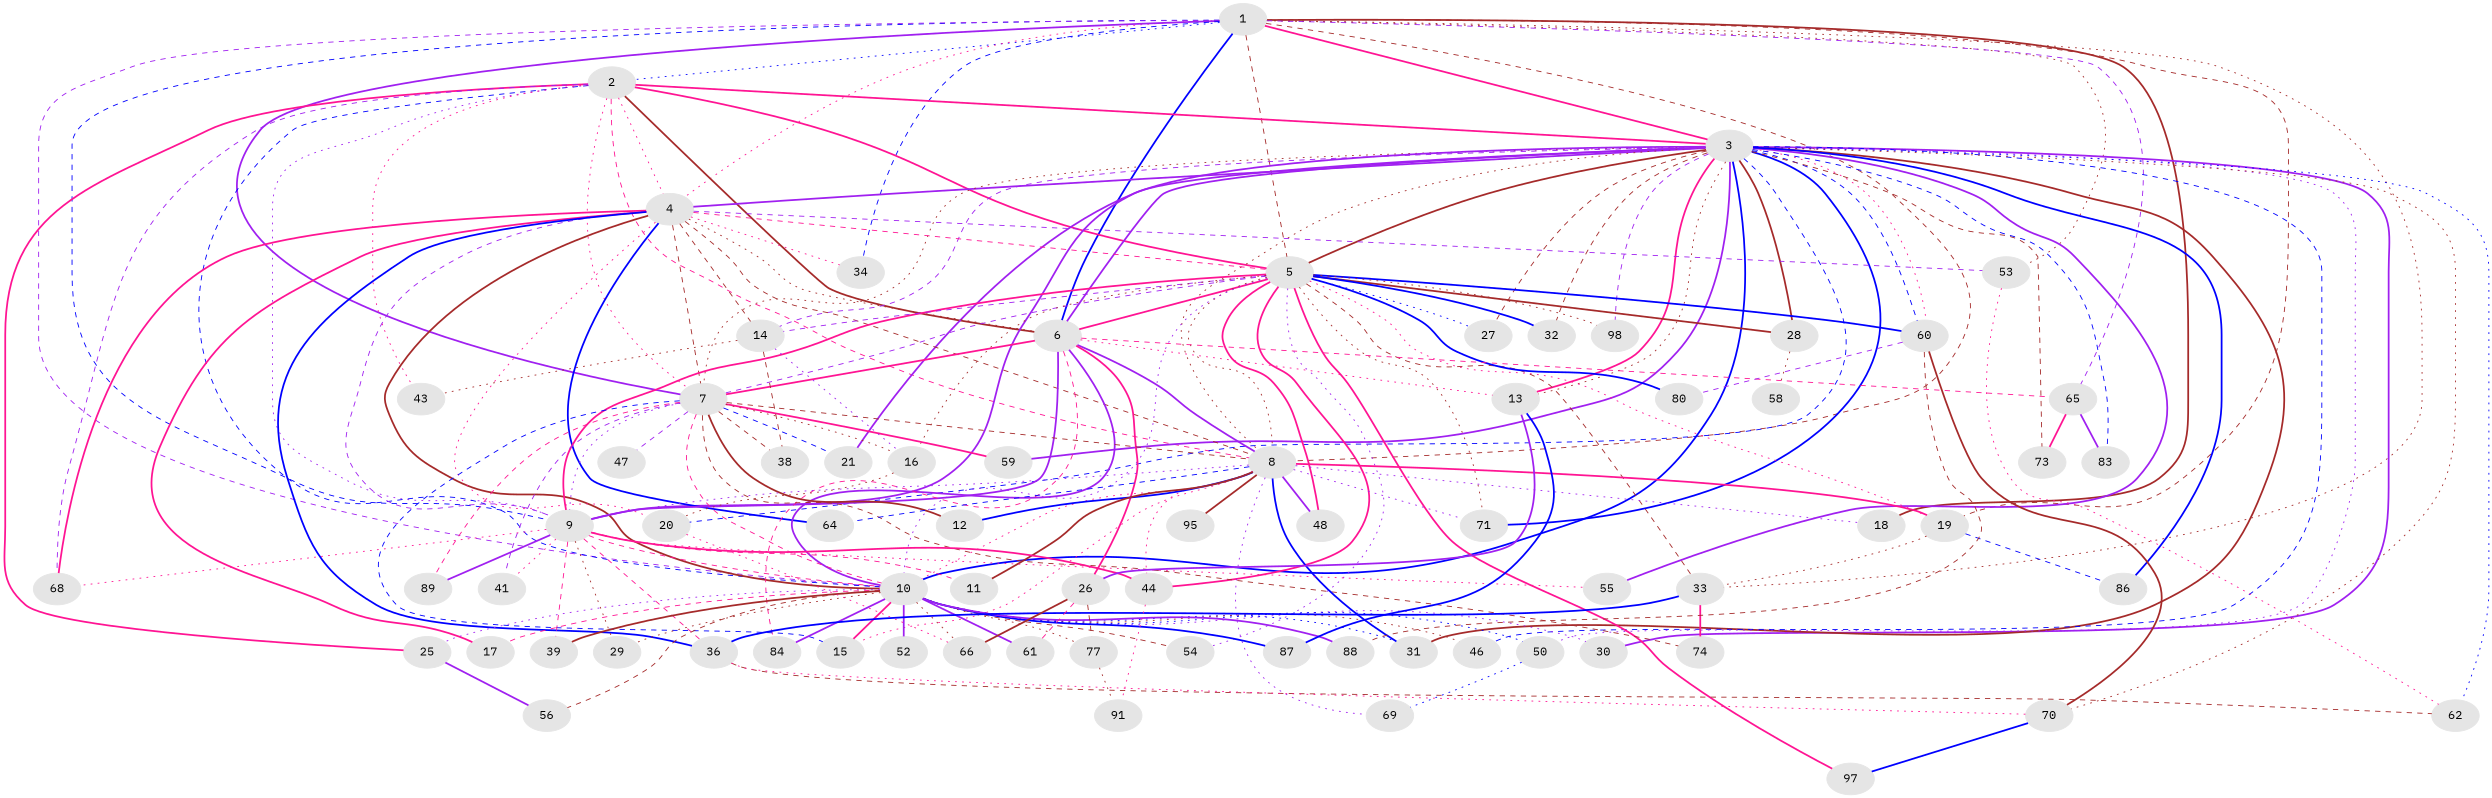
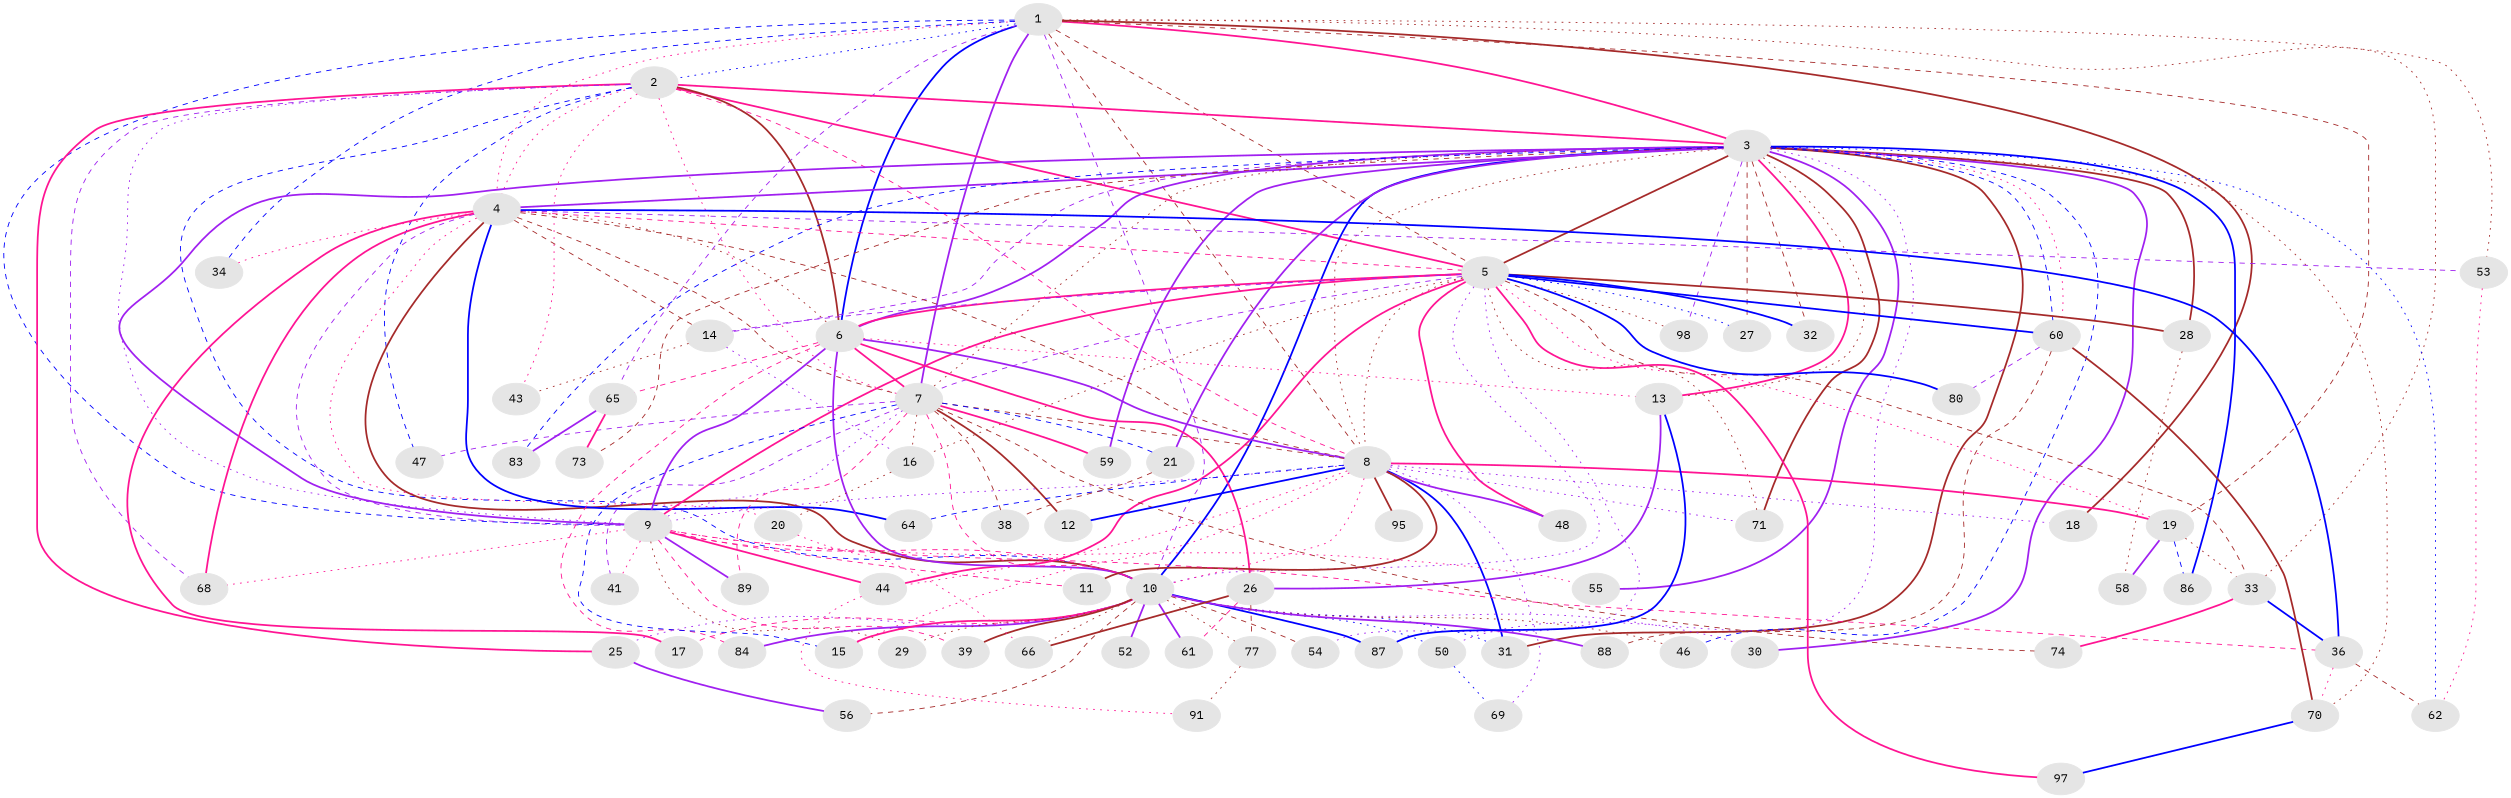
none -> (419, 209)
(773, 399) -> (1058, 502)
(1829, 422) -> (1877, 327)
(1432, 444) -> none
none -> (2146, 557)
